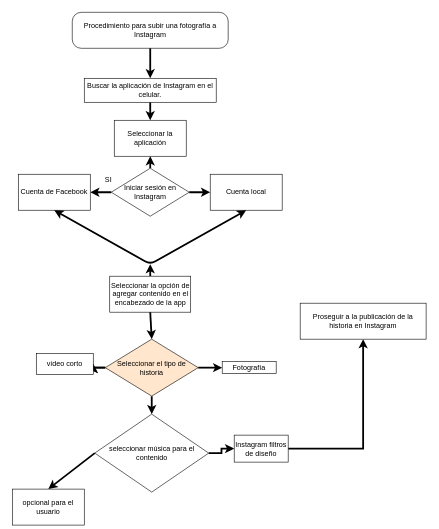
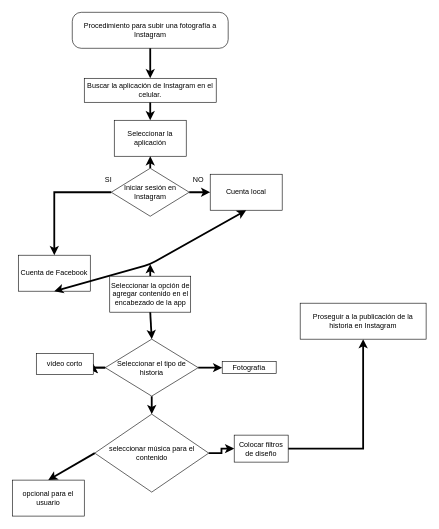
none -> (198, 180)
(54, 192) -> (54, 273)
(152, 368) -> (152, 368)
(261, 449) -> (261, 449)
(48, 507) -> (48, 498)
